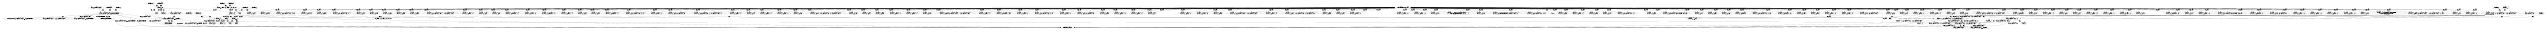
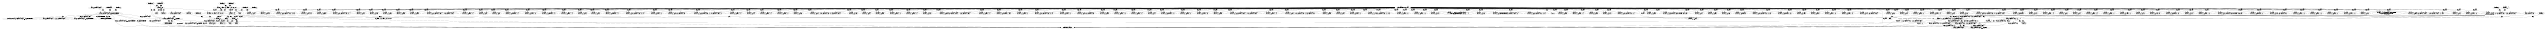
(189, 13) -> (189, 13)
none -> (215, 13)
none -> (1168, 13)
none -> (1379, 13)
none -> (2155, 13)
(225, 16) -> (223, 15)
(1772, 18) -> (1599, 9)
none -> (2021, 21)
